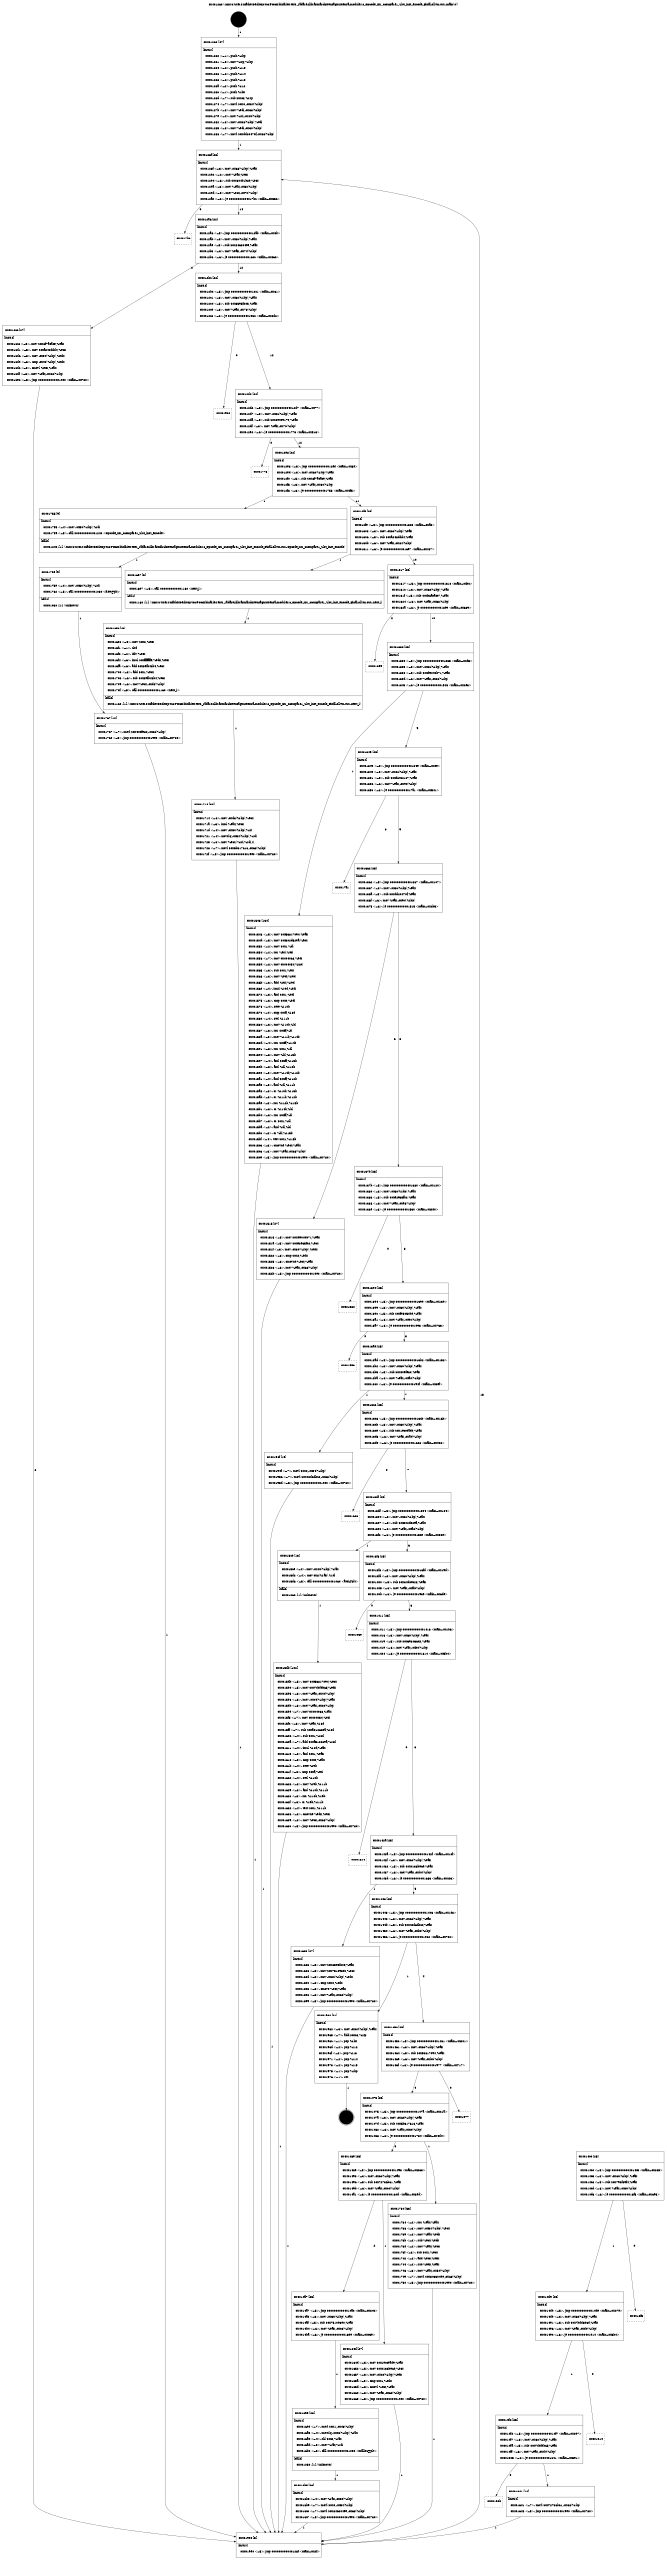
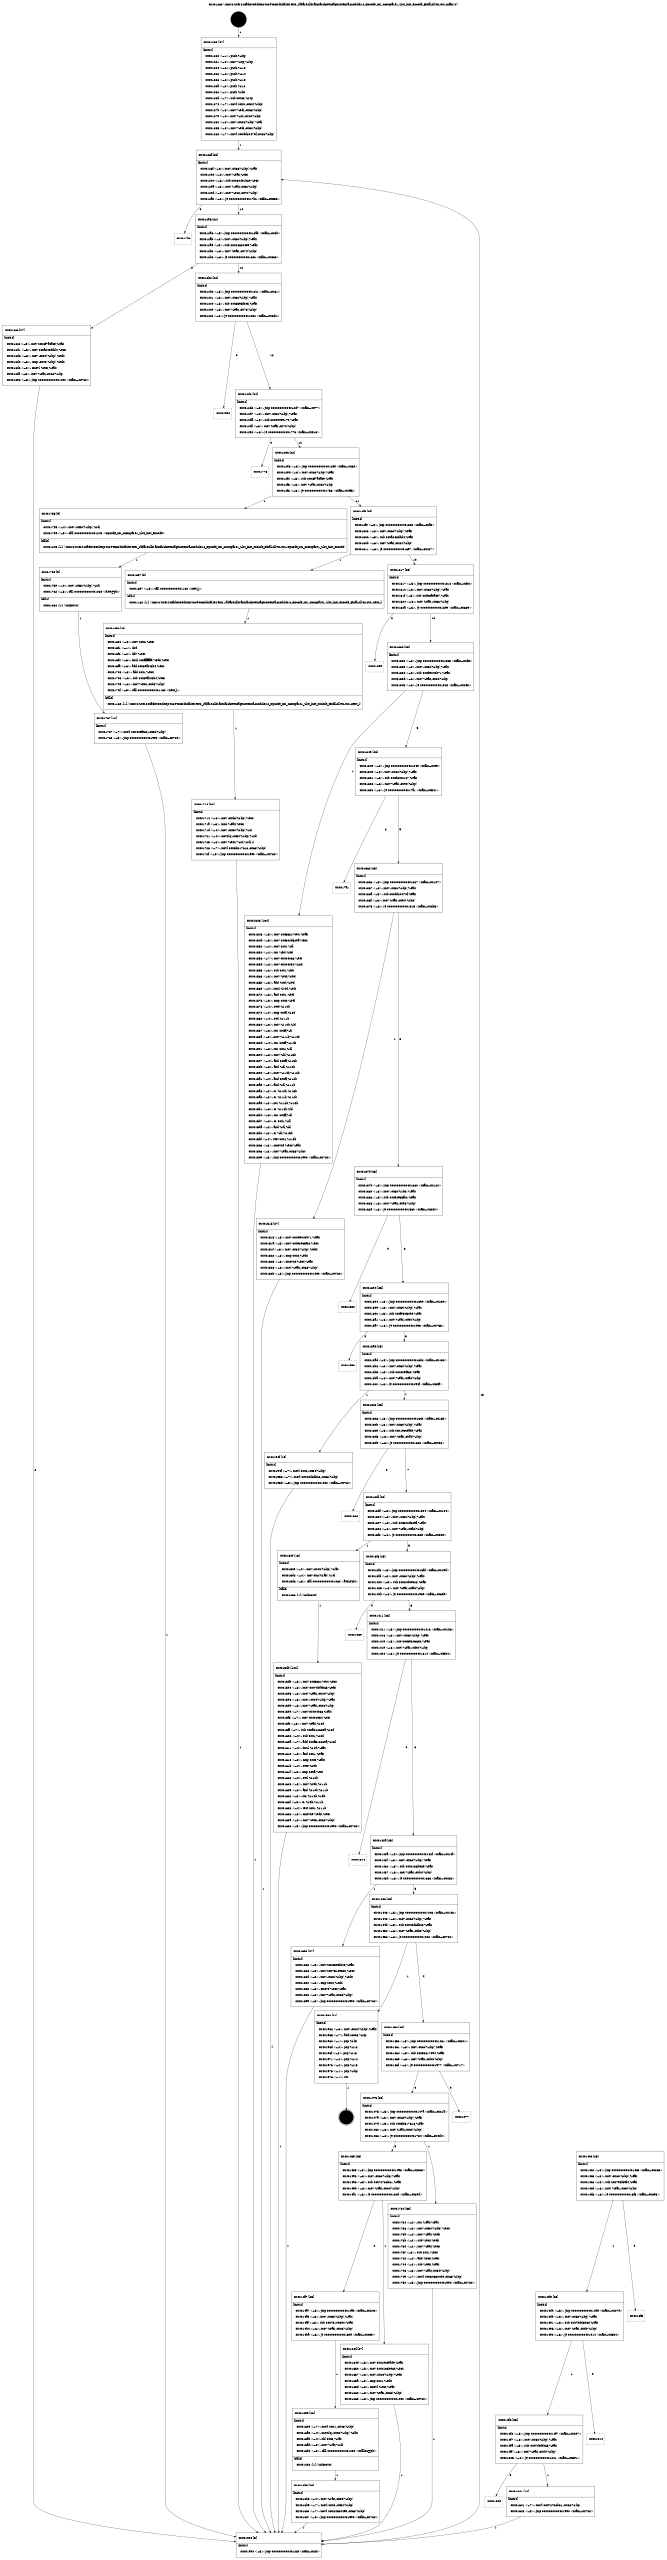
(394, 1040) -> (394, 1040)
